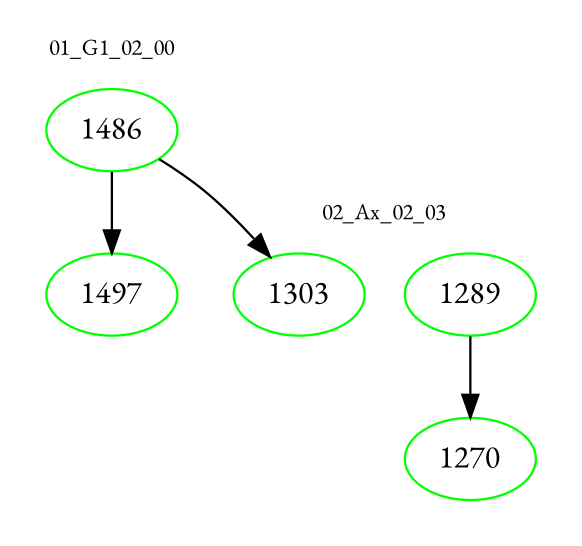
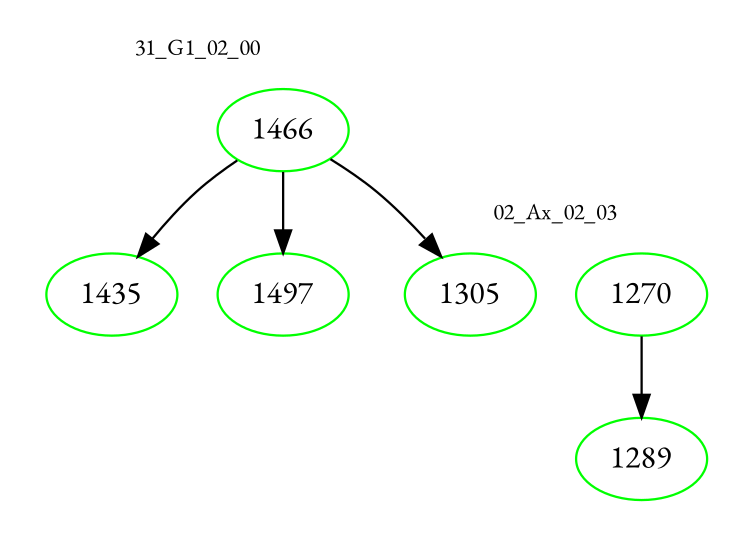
(112, 49) -> (198, 49)
(112, 130) -> (283, 130)
none -> (112, 295)
(299, 295) -> (470, 295)
(470, 366) -> (642, 366)
